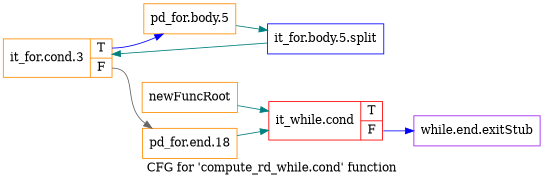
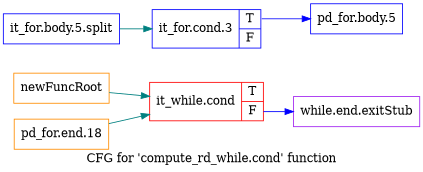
(190, 19) -> (357, 19)
(248, 27) -> none
(58, 58) -> (207, 29)
(131, 93) -> none
